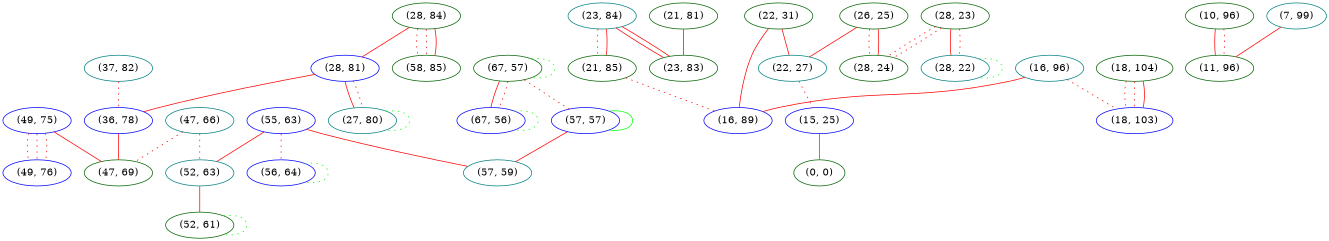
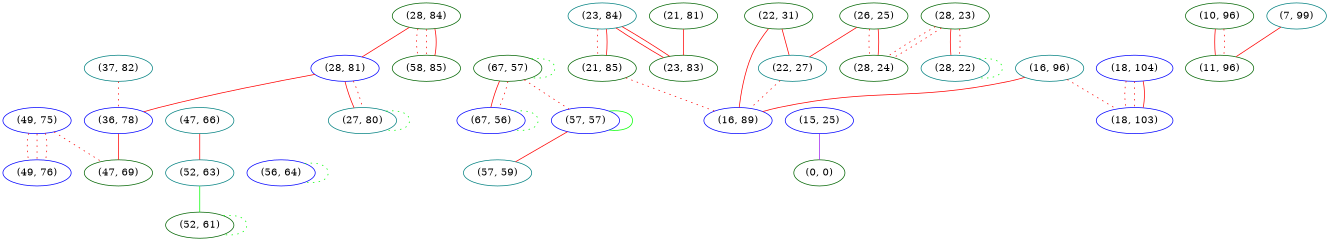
(1135, 68) -> (1135, 68)
(806, 94) -> (765, 94)
(281, 121) -> none
(78, 147) -> (78, 147)
(159, 147) -> none
(200, 147) -> (200, 147)
(200, 199) -> (200, 199)
